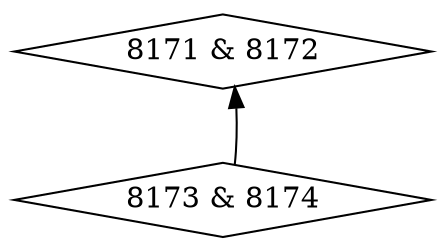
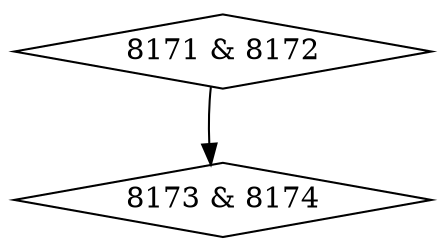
(237, 136) -> (209, 115)
